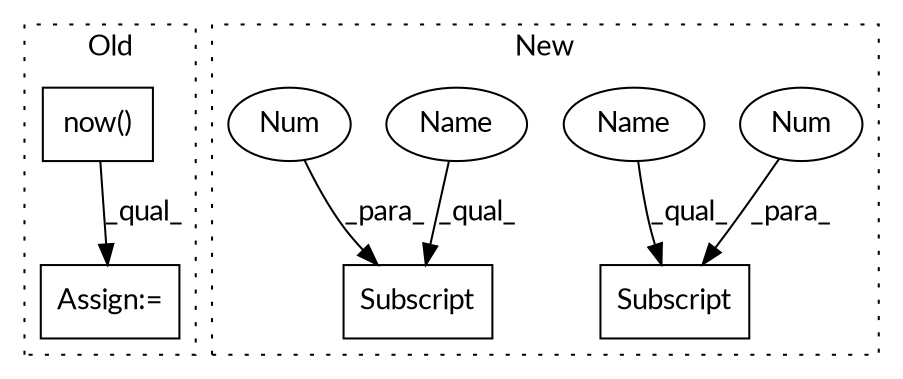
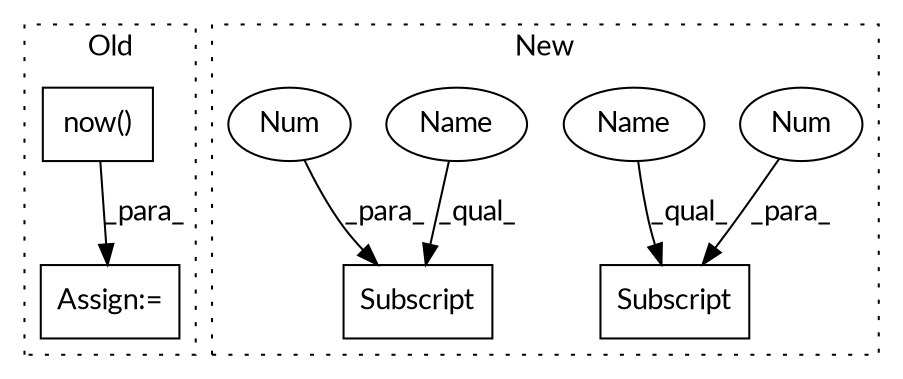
(145, 213) -> (145, 213)
